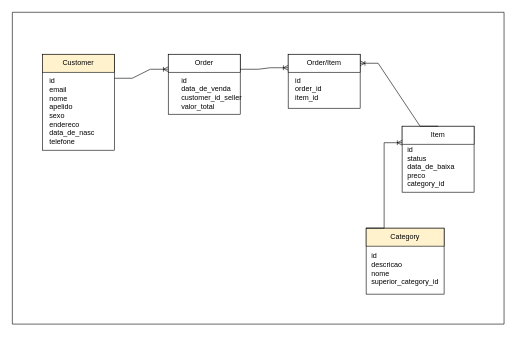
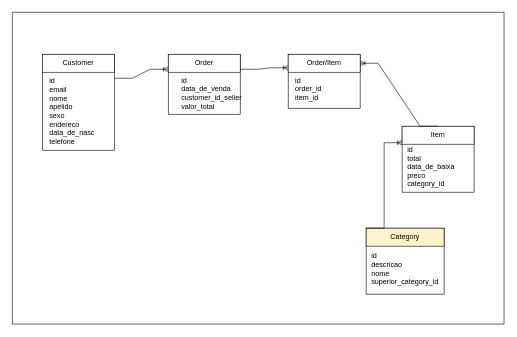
(78, 63) -> (78, 63)
(425, 167) -> (425, 167)
